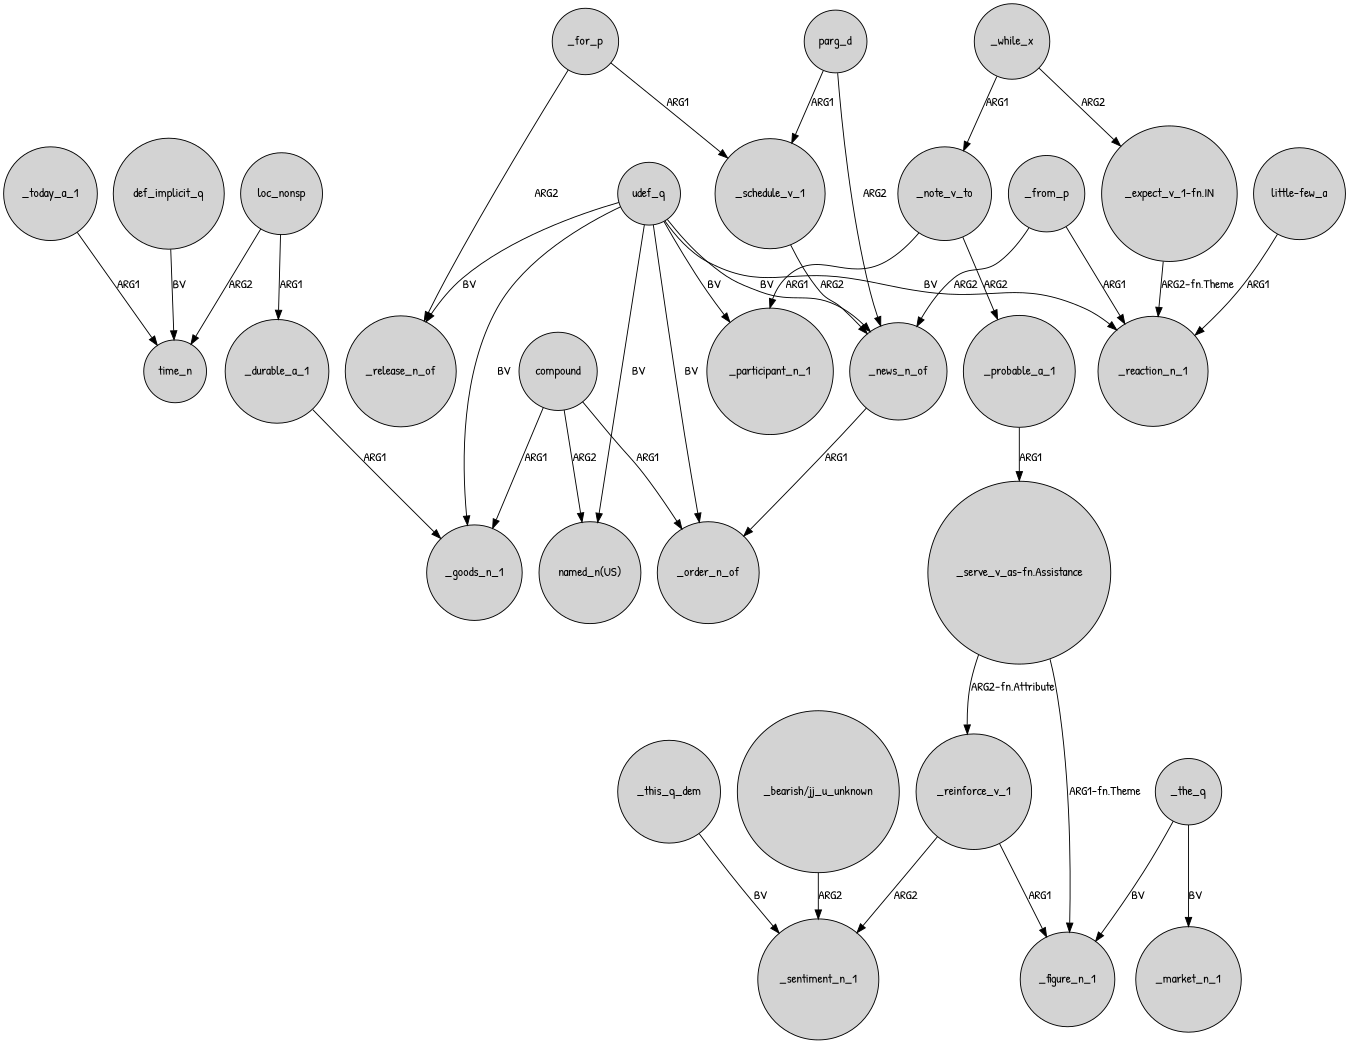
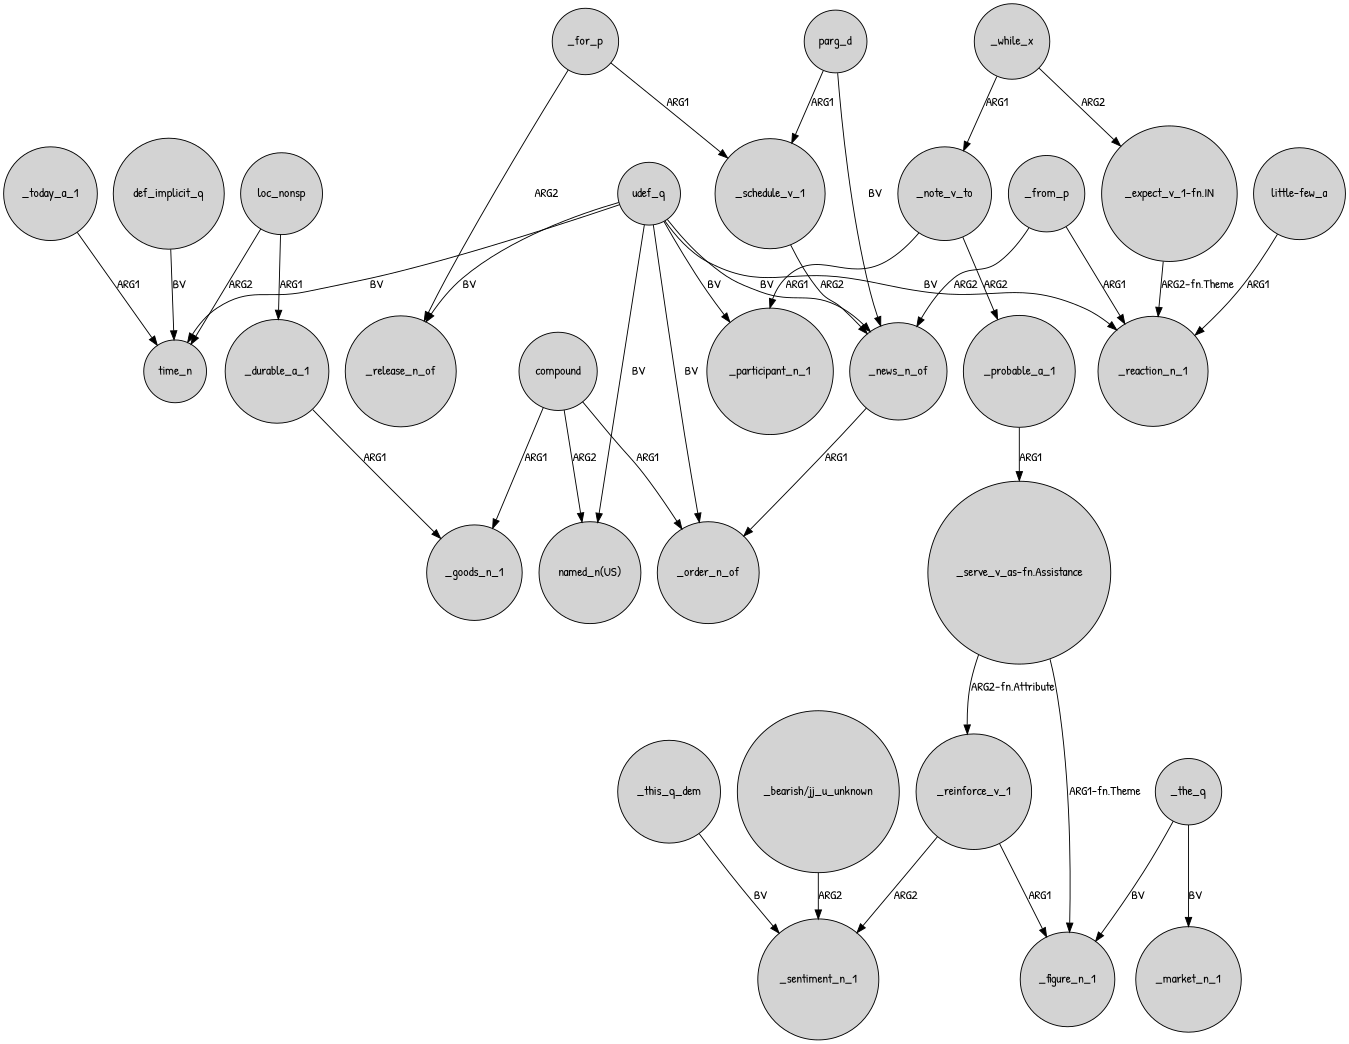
(875, 194) -> (875, 194)
(486, 331) -> (403, 271)
